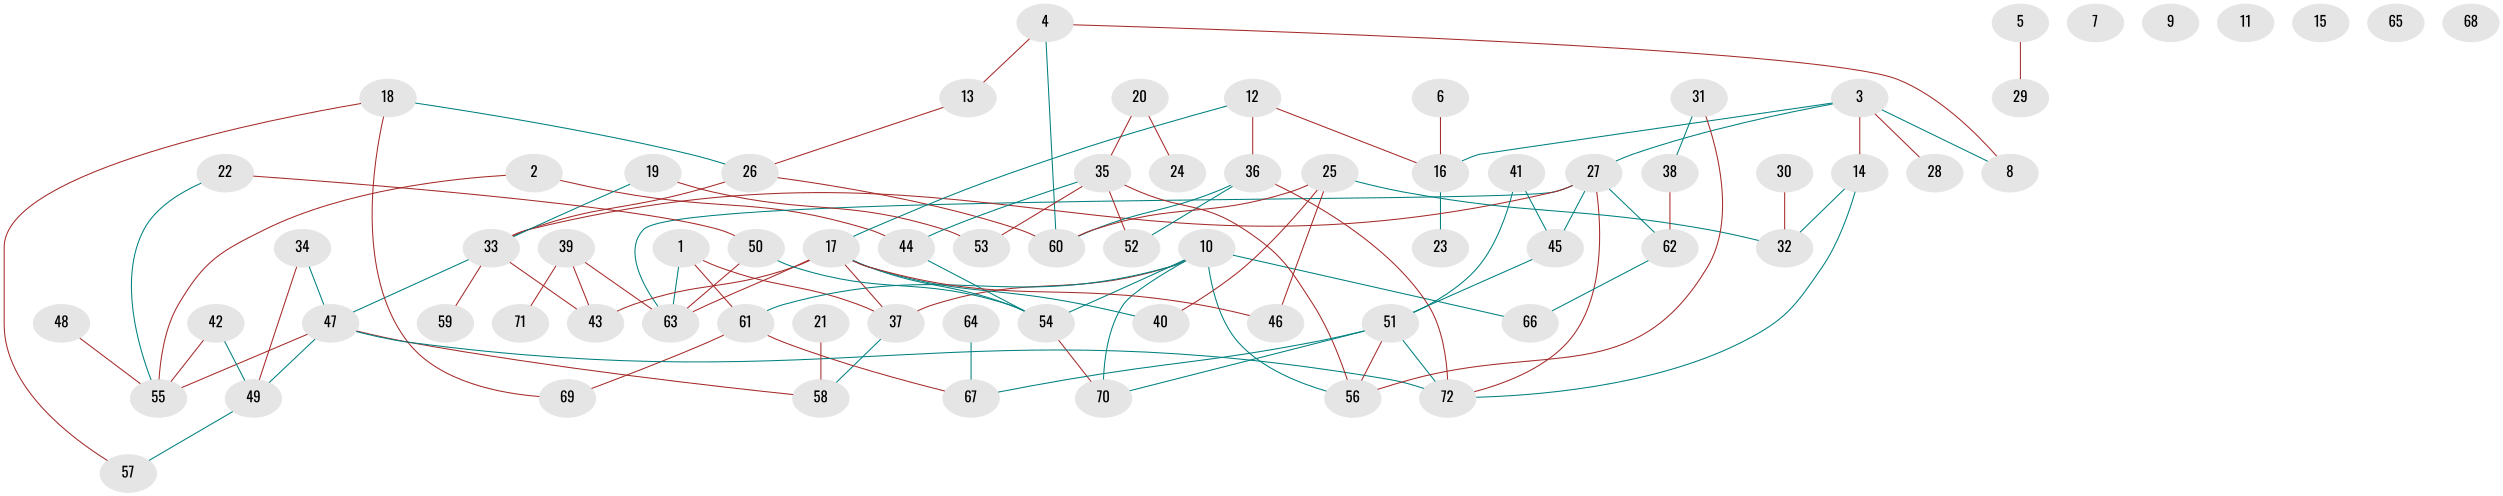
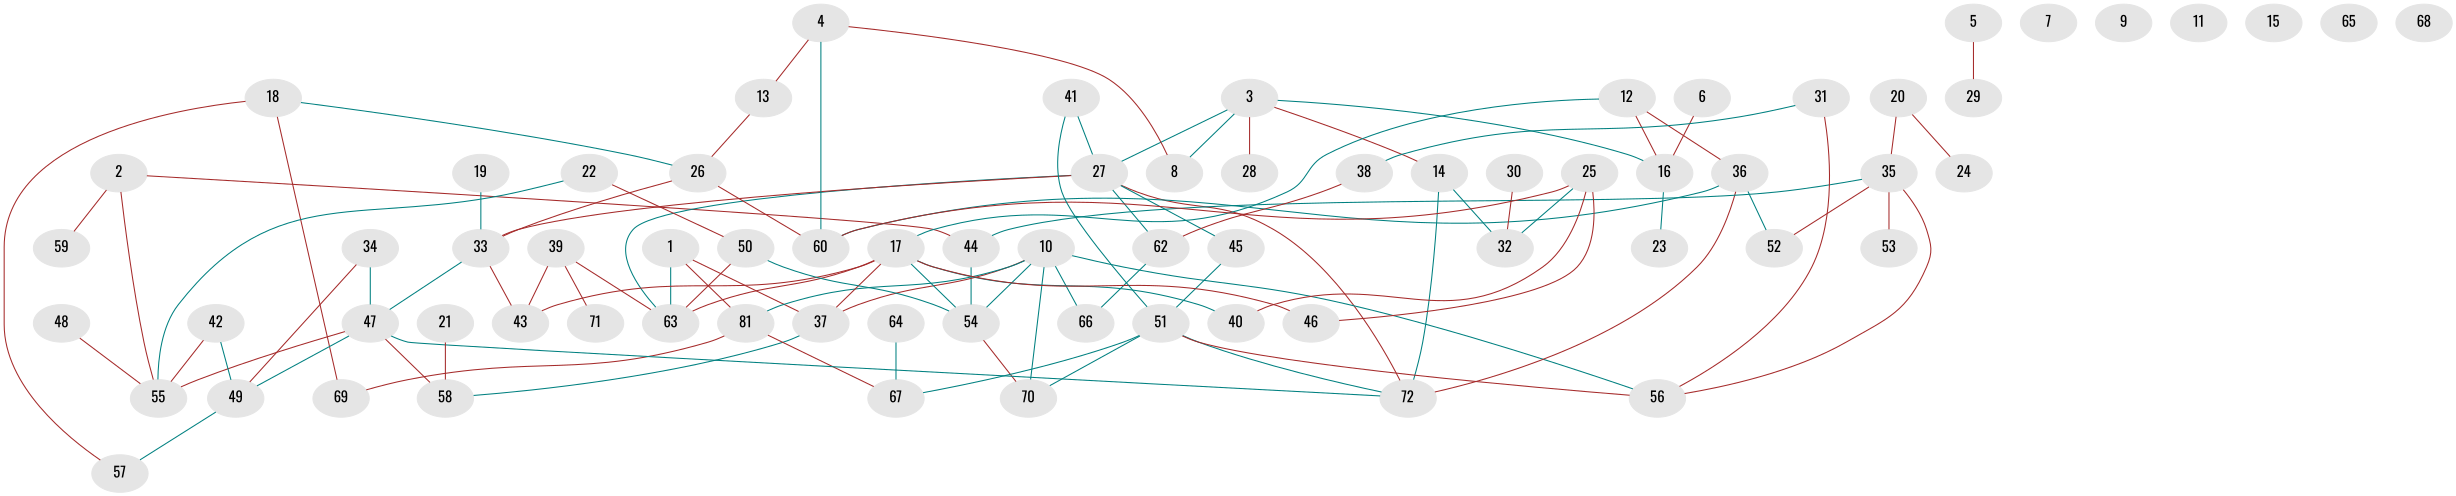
(783, 204) -> none
(1539, 217) -> (1085, 135)
(468, 286) -> (90, 211)
(746, 323) -> (746, 323)
